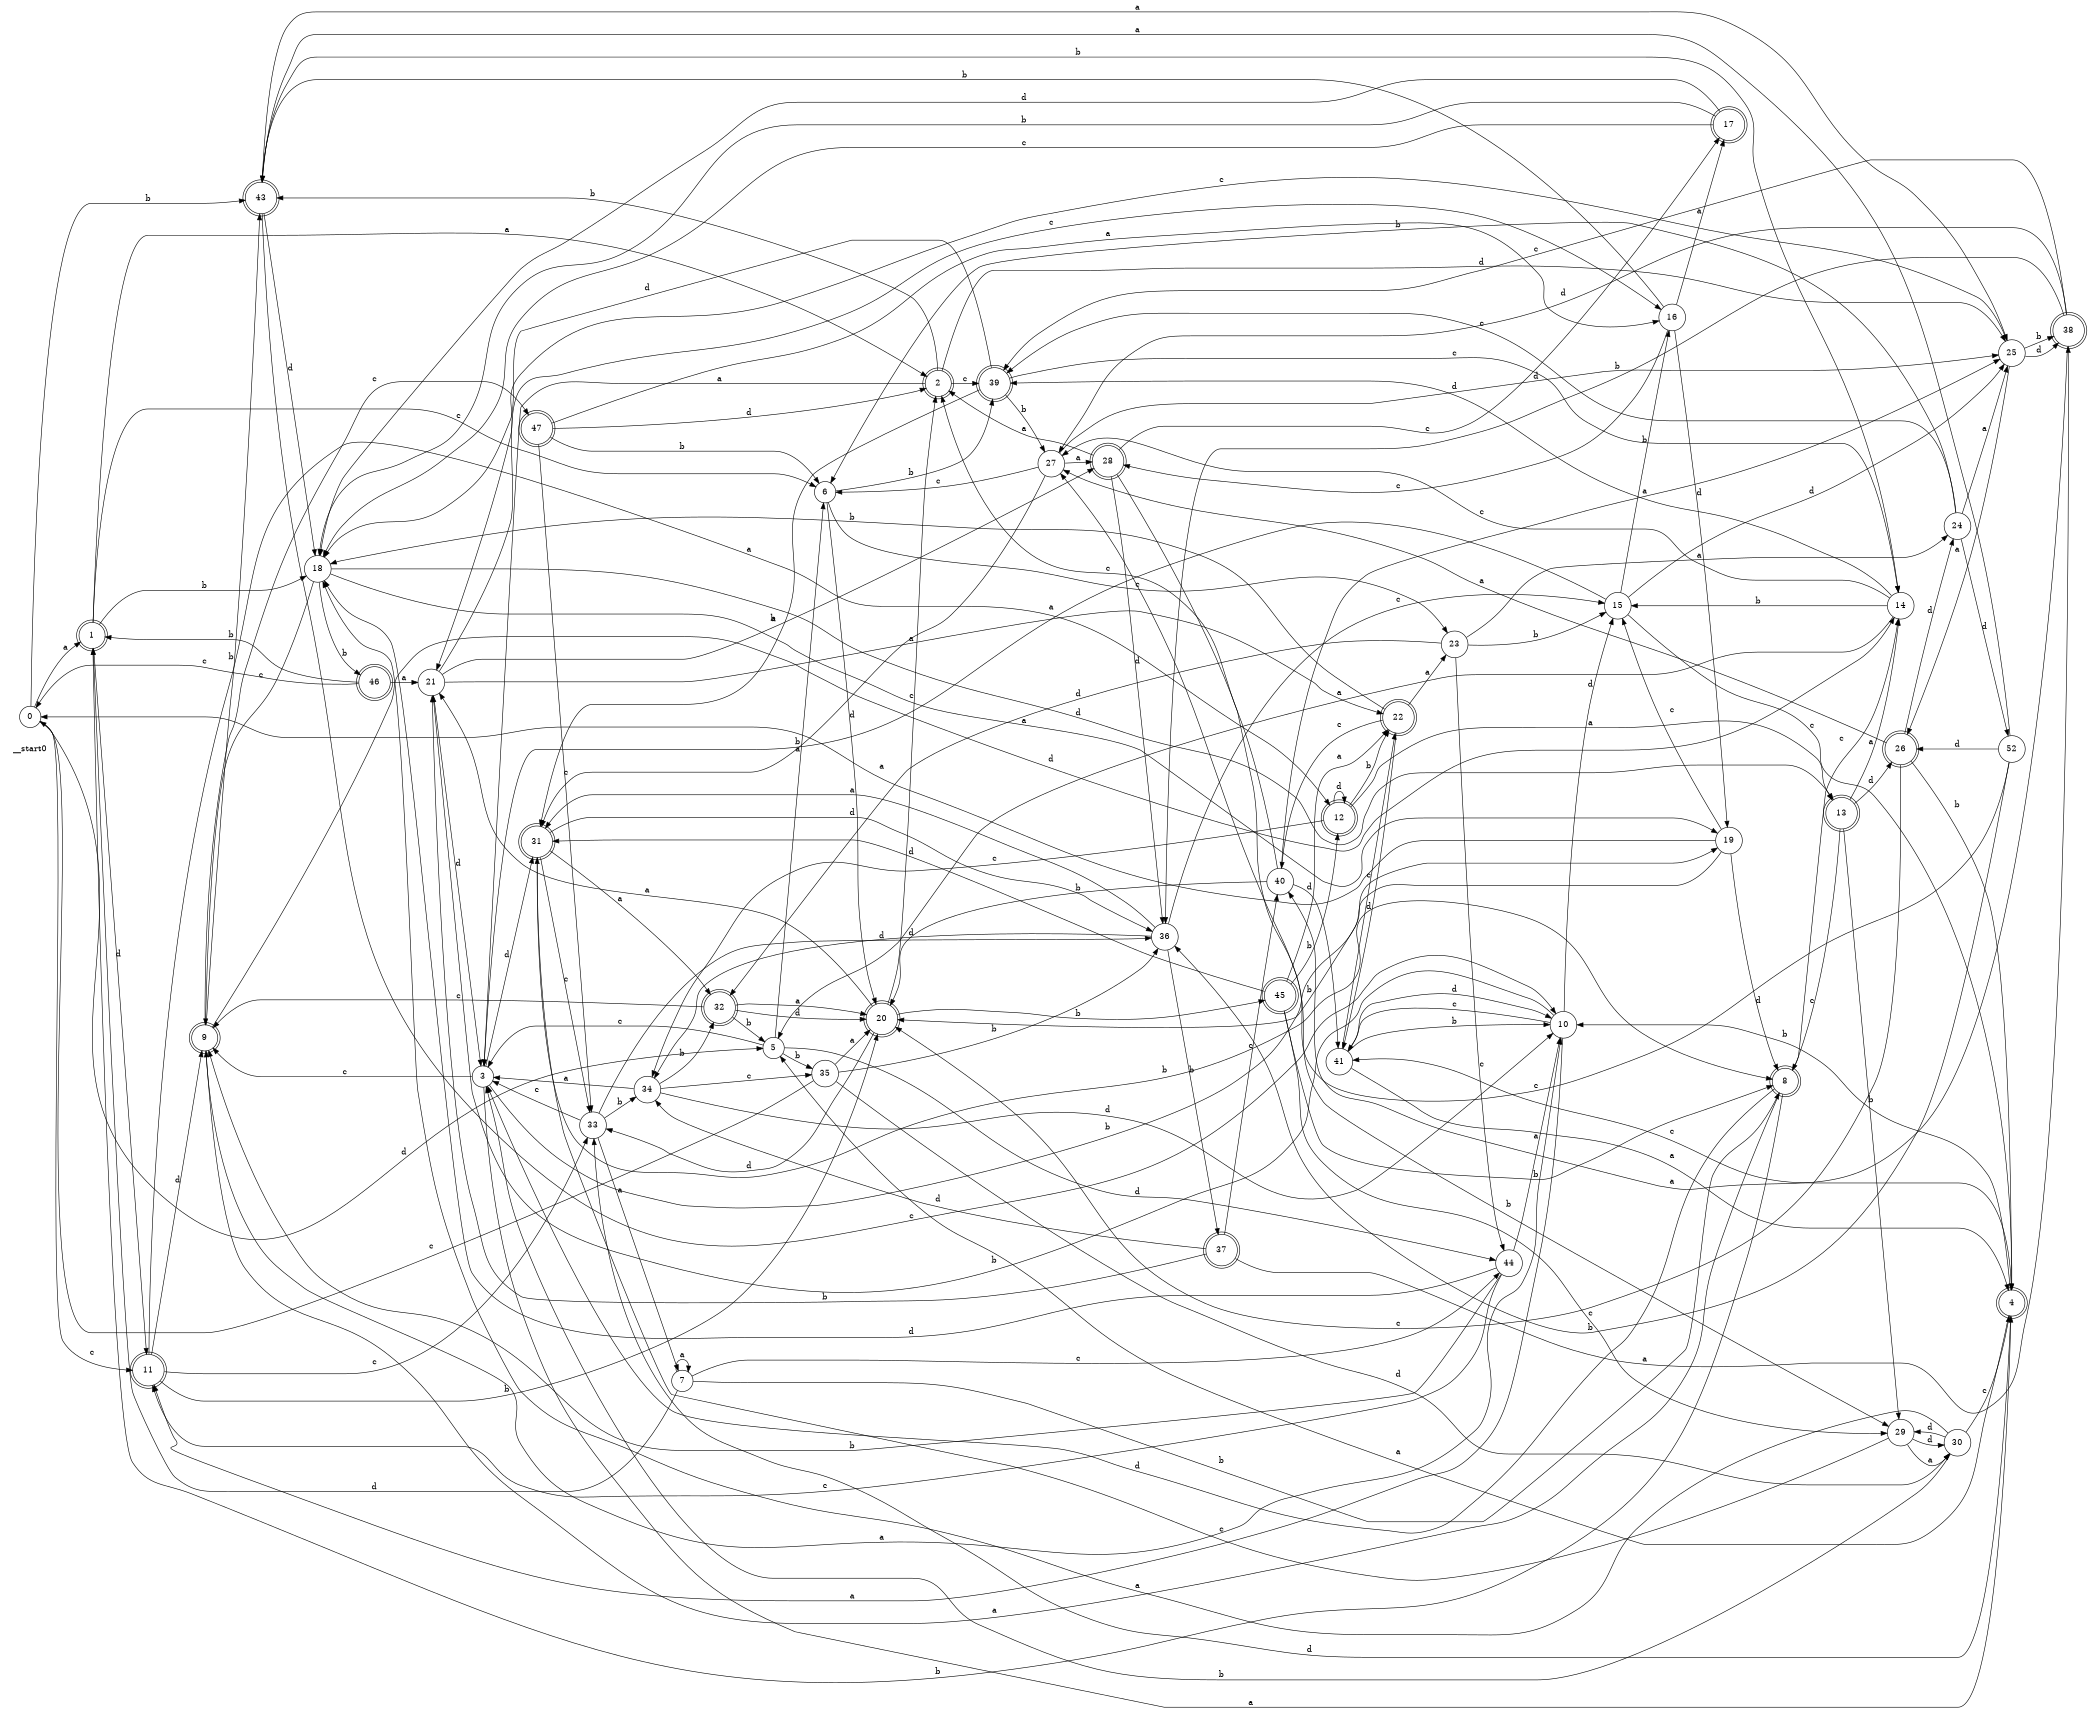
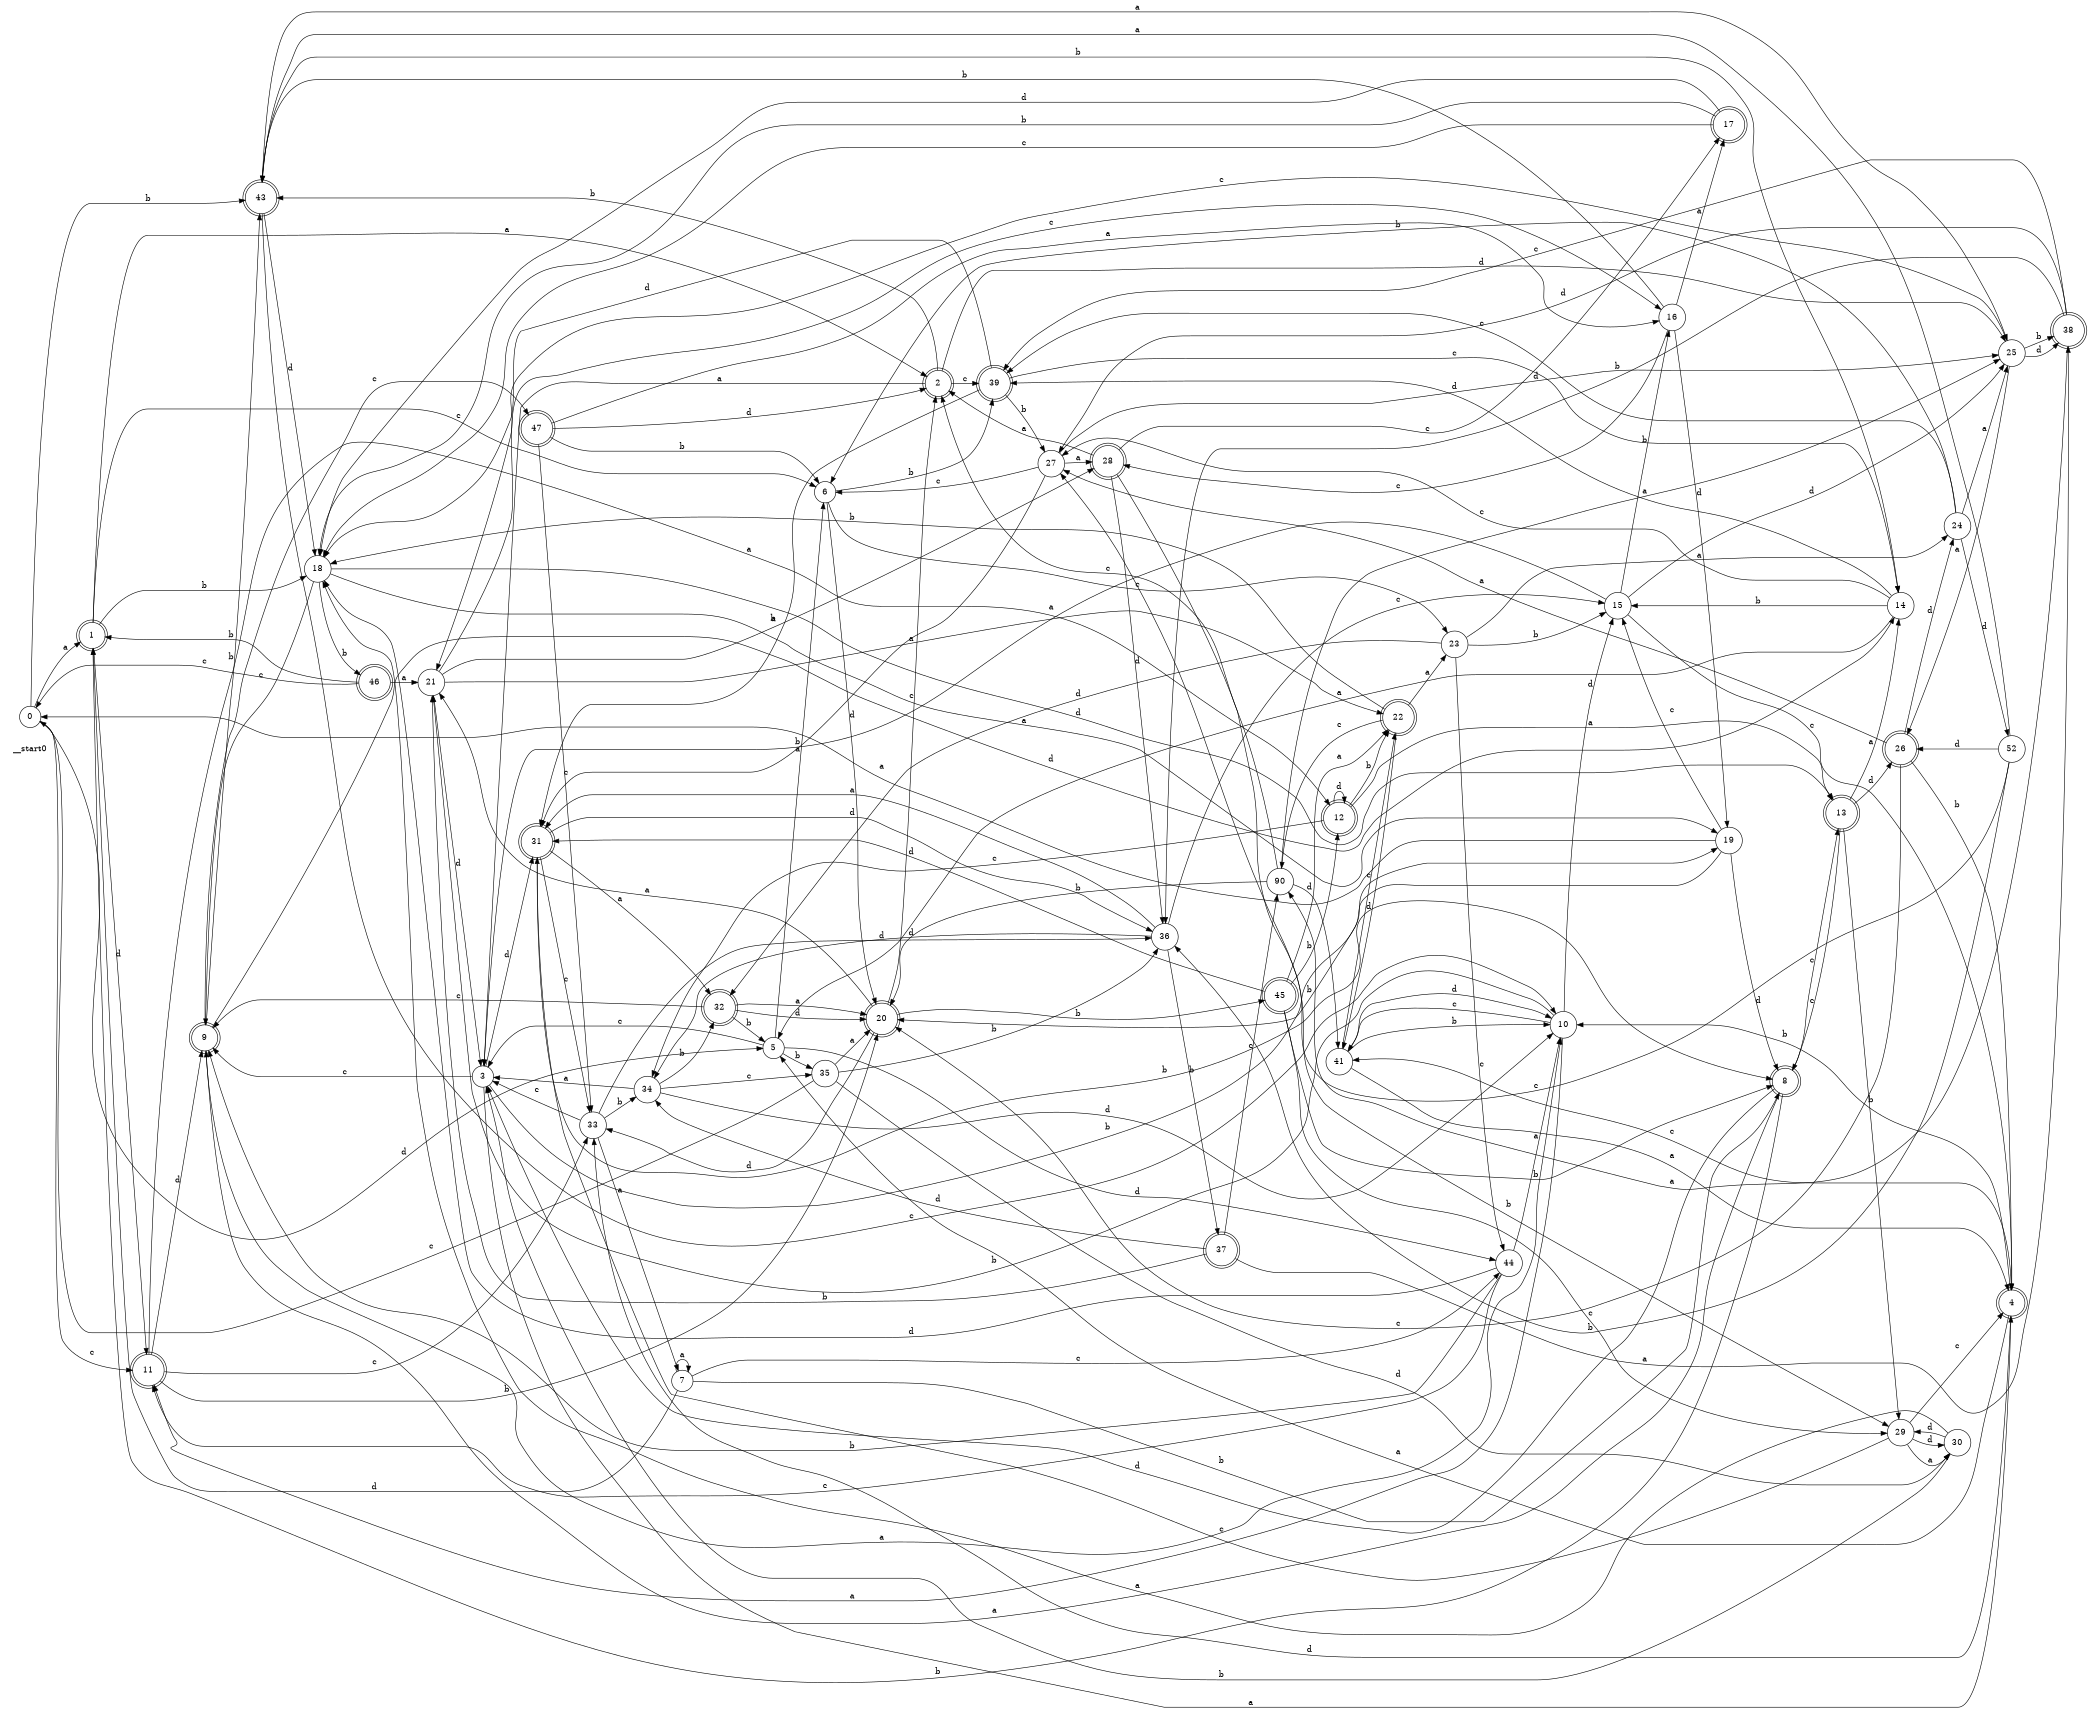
(1821, 840) -> (1815, 959)
(1280, 882) -> (1280, 882)
(1986, 1399) -> (1955, 1370)
